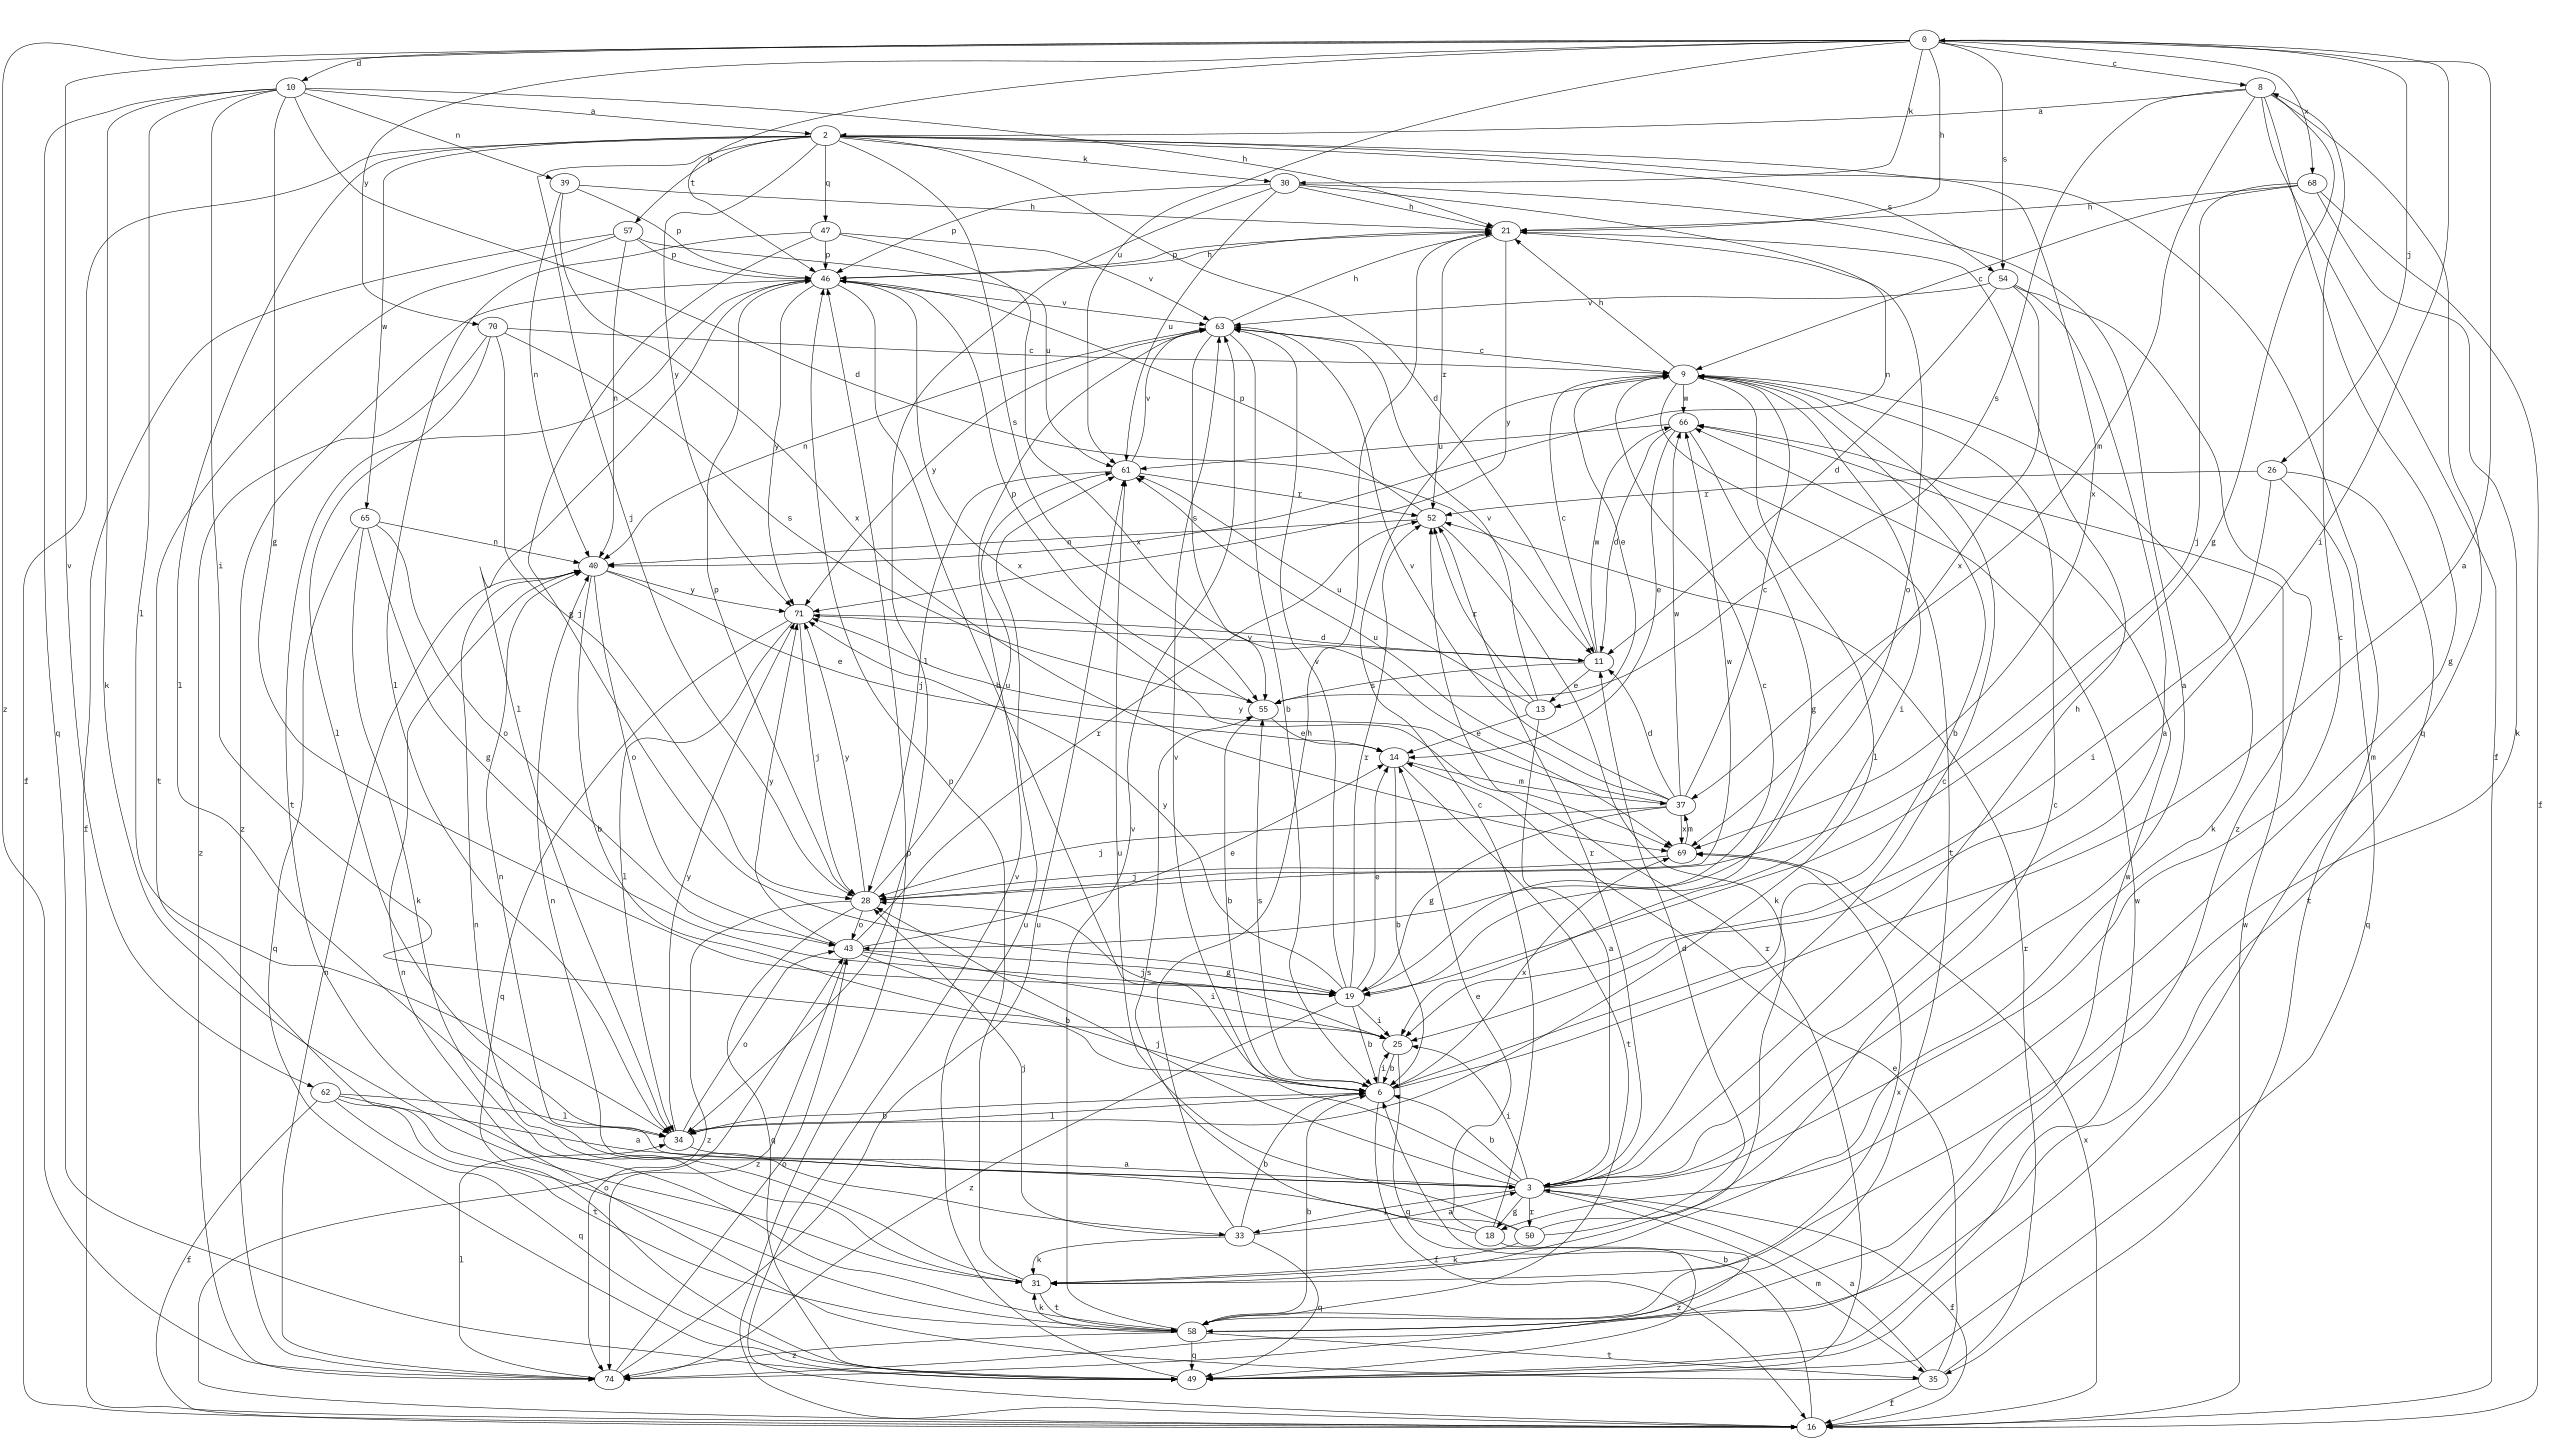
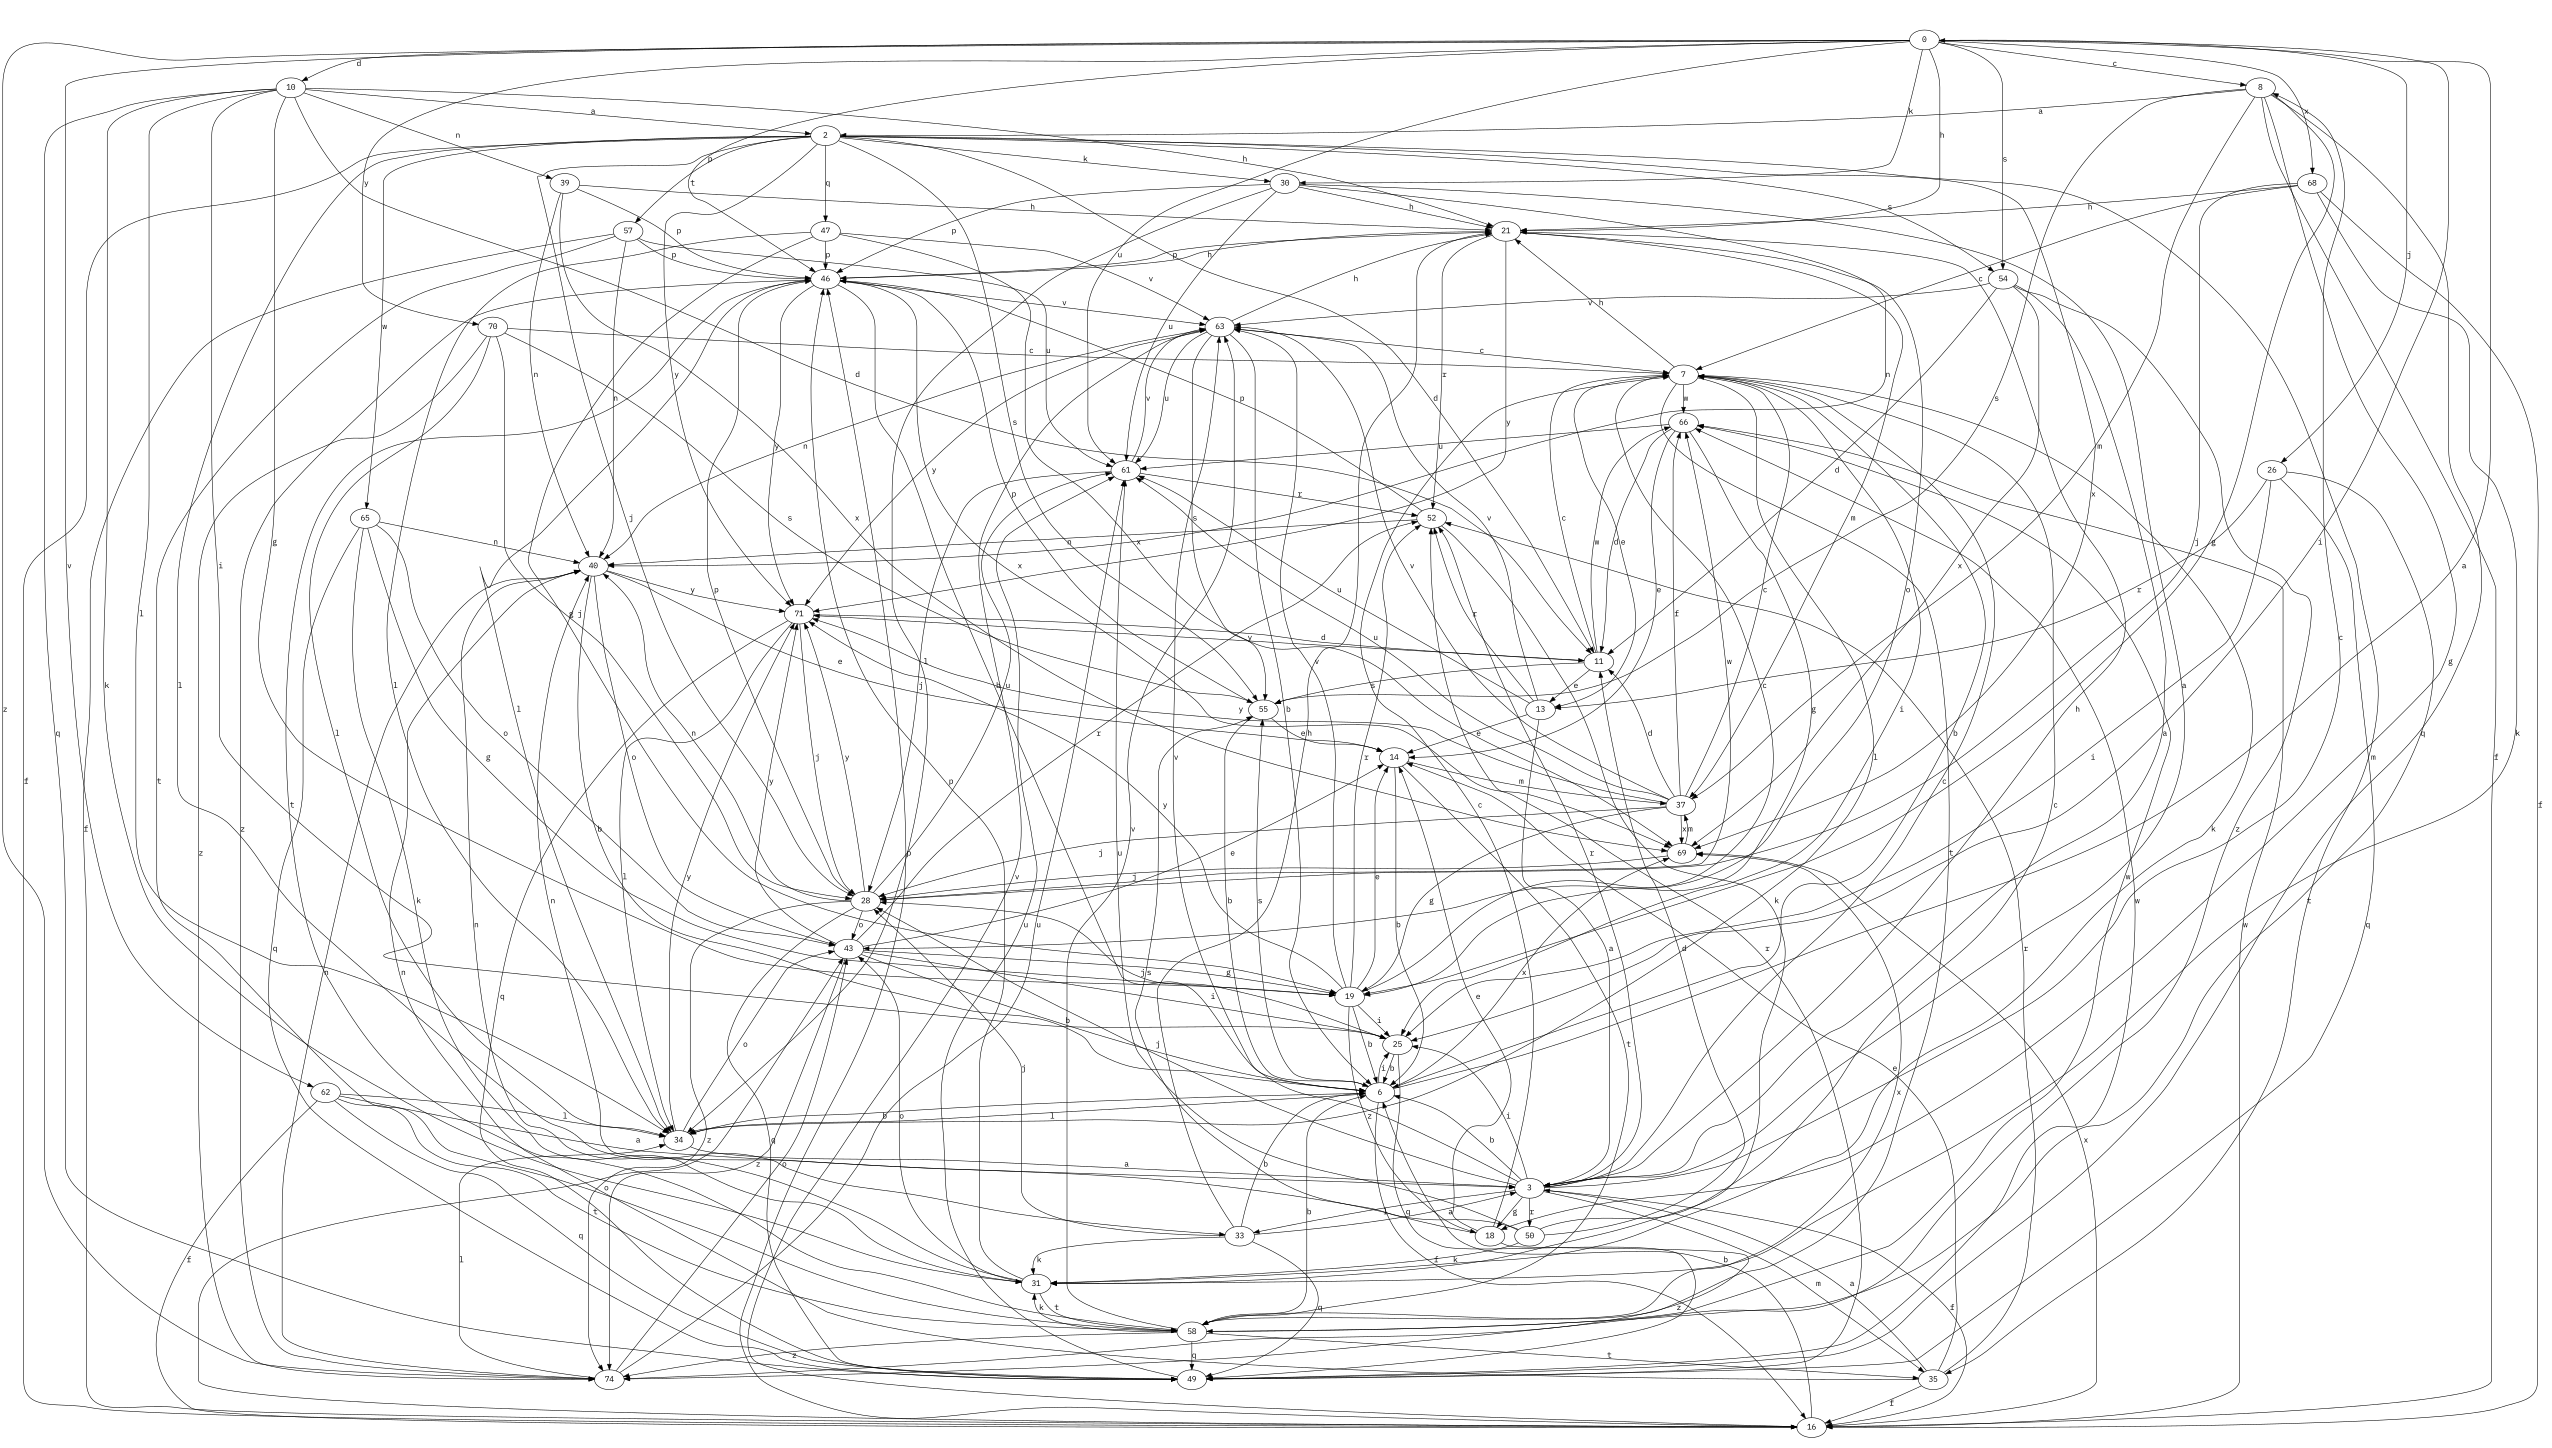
(1684, 375) -> (1684, 375)
none -> (1893, 384)
none -> (1165, 390)
(1854, 482) -> (1957, 649)
(1677, 614) -> (1677, 614)
(539, 1081) -> (709, 761)
none -> (899, 1147)
(973, 1176) -> (1372, 1133)
